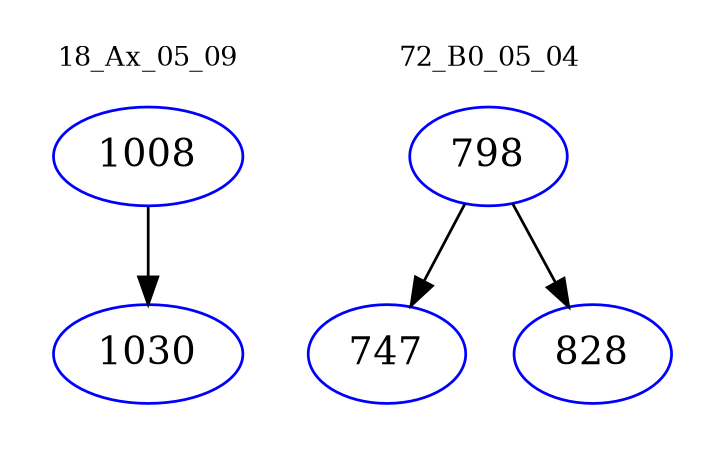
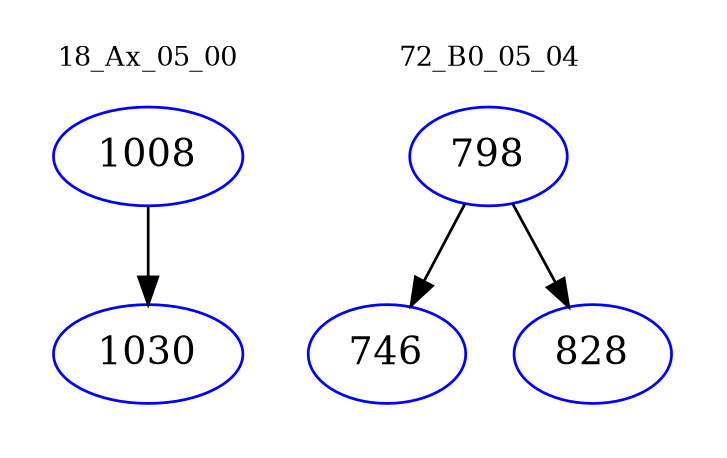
(148, 59) -> (148, 59)
(387, 354) -> (387, 354)
